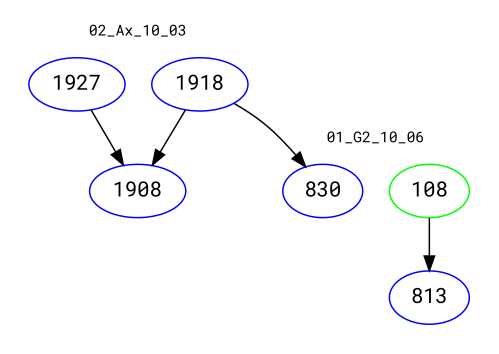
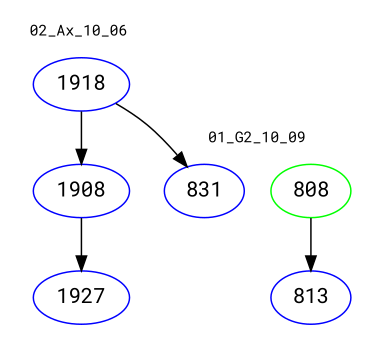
(138, 32) -> (79, 32)
(103, 131) -> (81, 237)
(376, 138) -> (258, 138)
(323, 191) -> (204, 191)
(429, 191) -> (311, 191)
